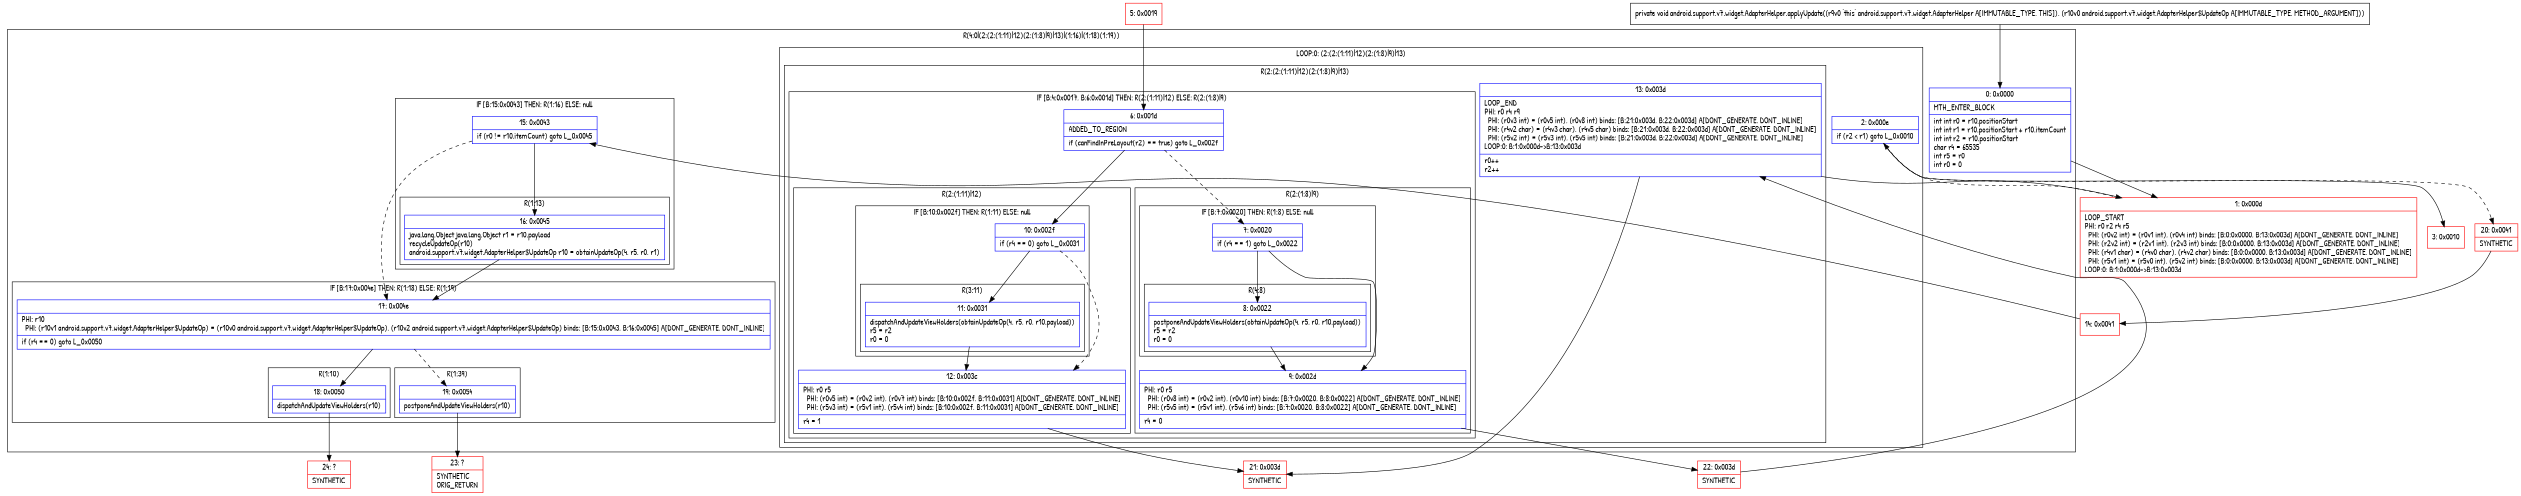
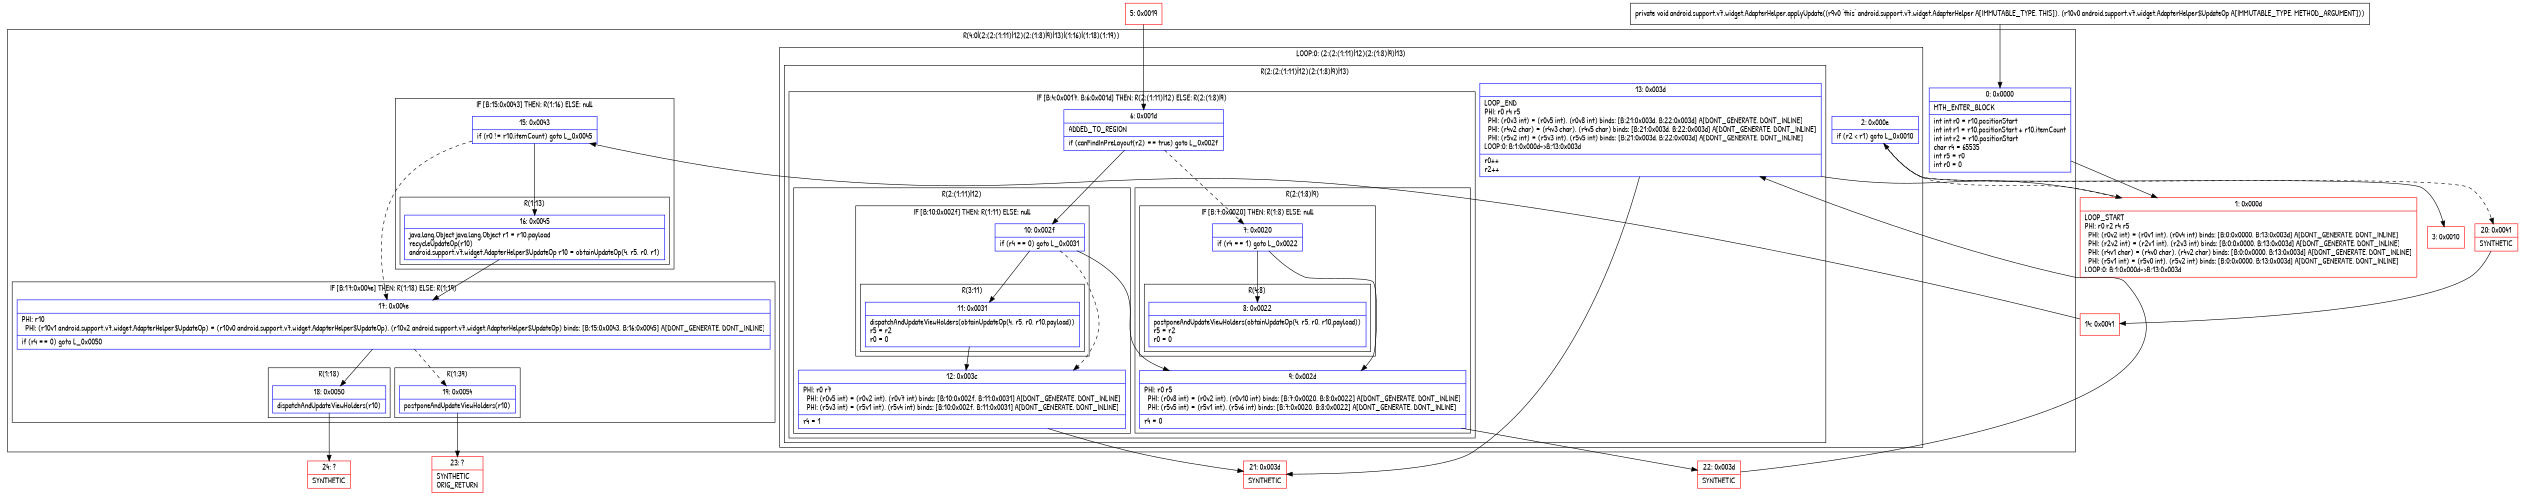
(1503, 112) -> (1503, 112)
(1279, 360) -> (1126, 290)
(329, 374) -> (329, 374)
(818, 390) -> (818, 390)
